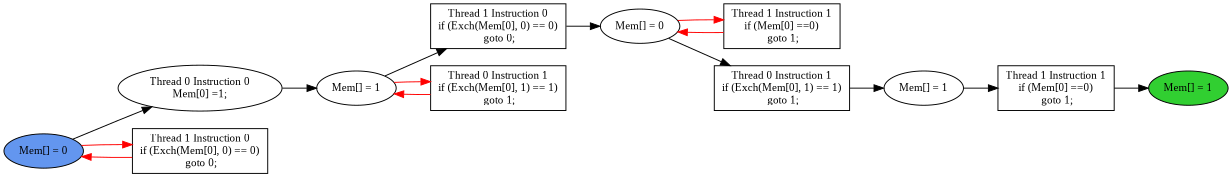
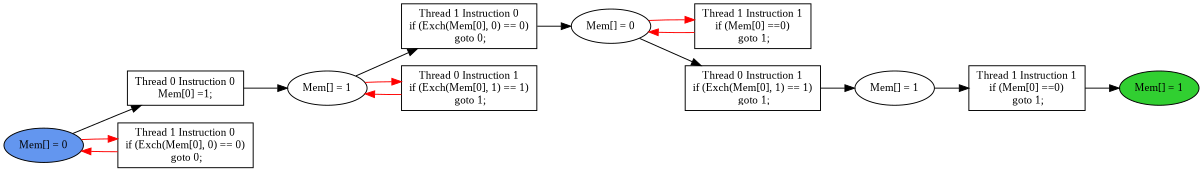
(200, 88) -> (186, 88)
